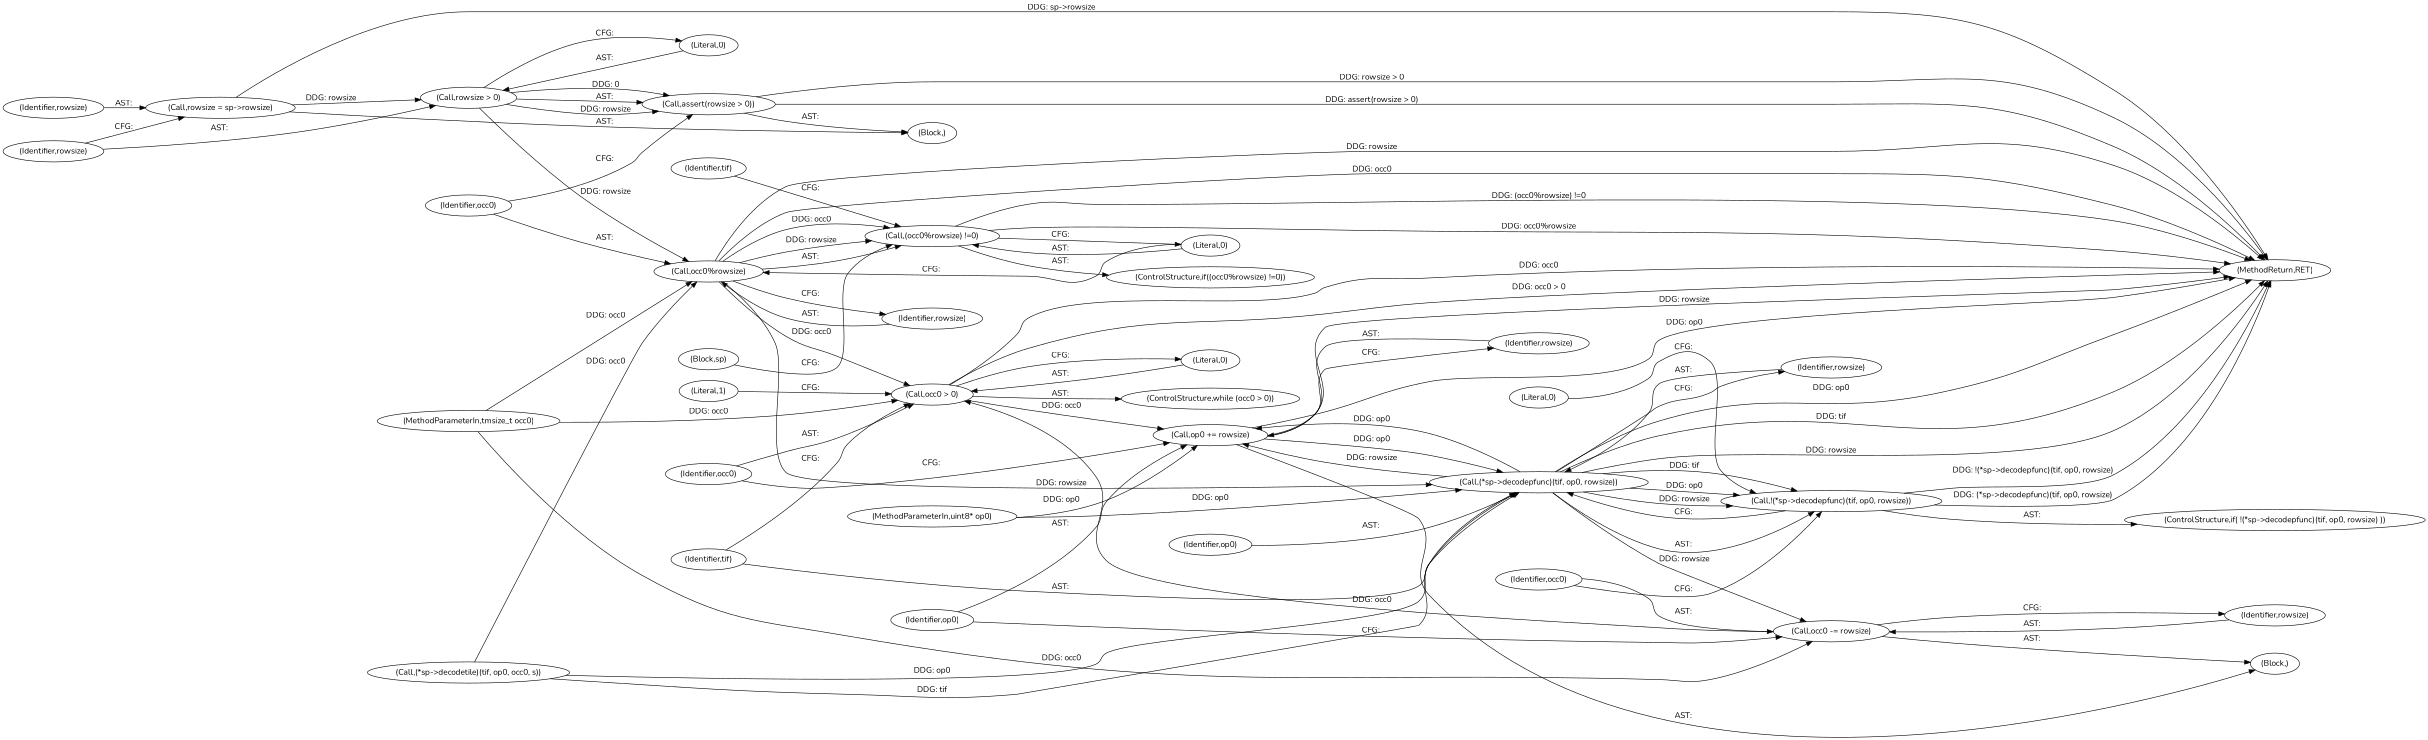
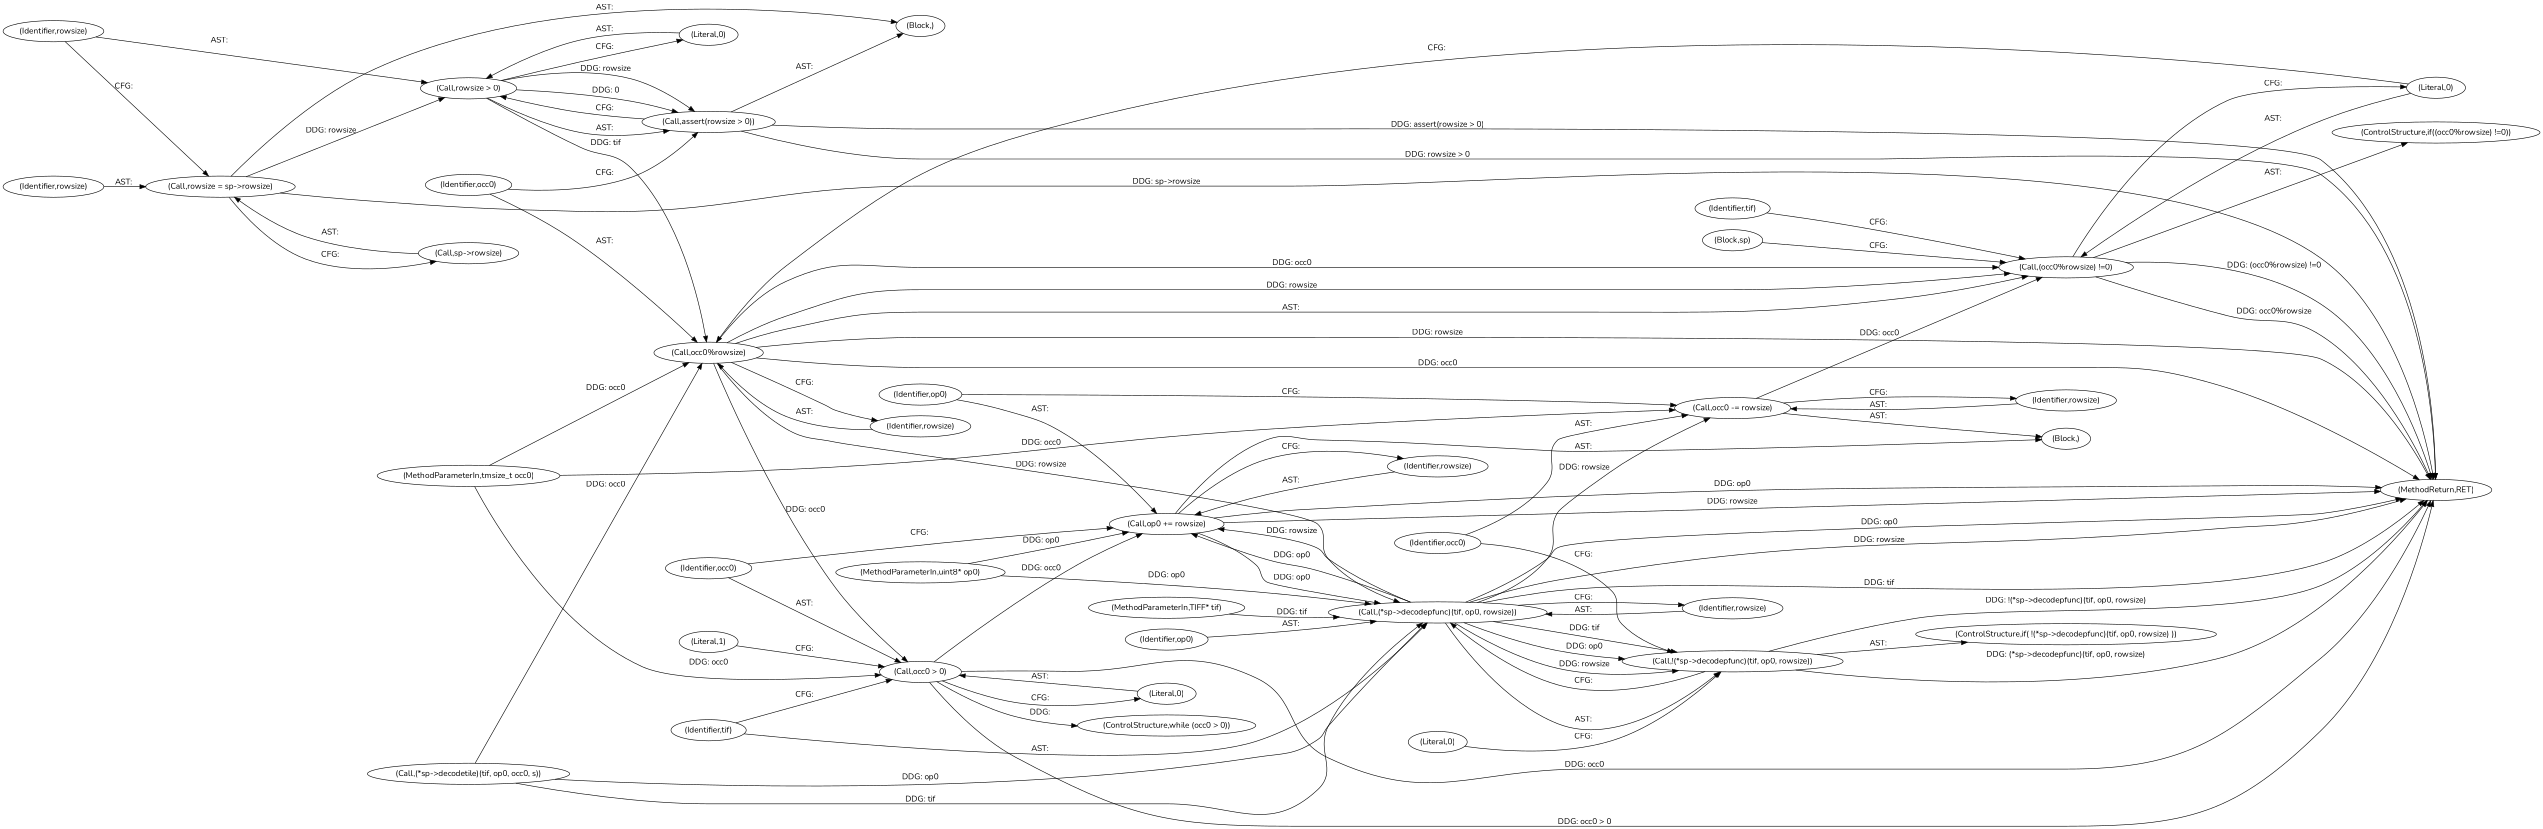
none -> (575, 112)
(606, 192) -> (606, 143)
none -> (469, 253)
(1062, 394) -> (1041, 712)
(1319, 603) -> (1903, 336)
none -> (1167, 608)
